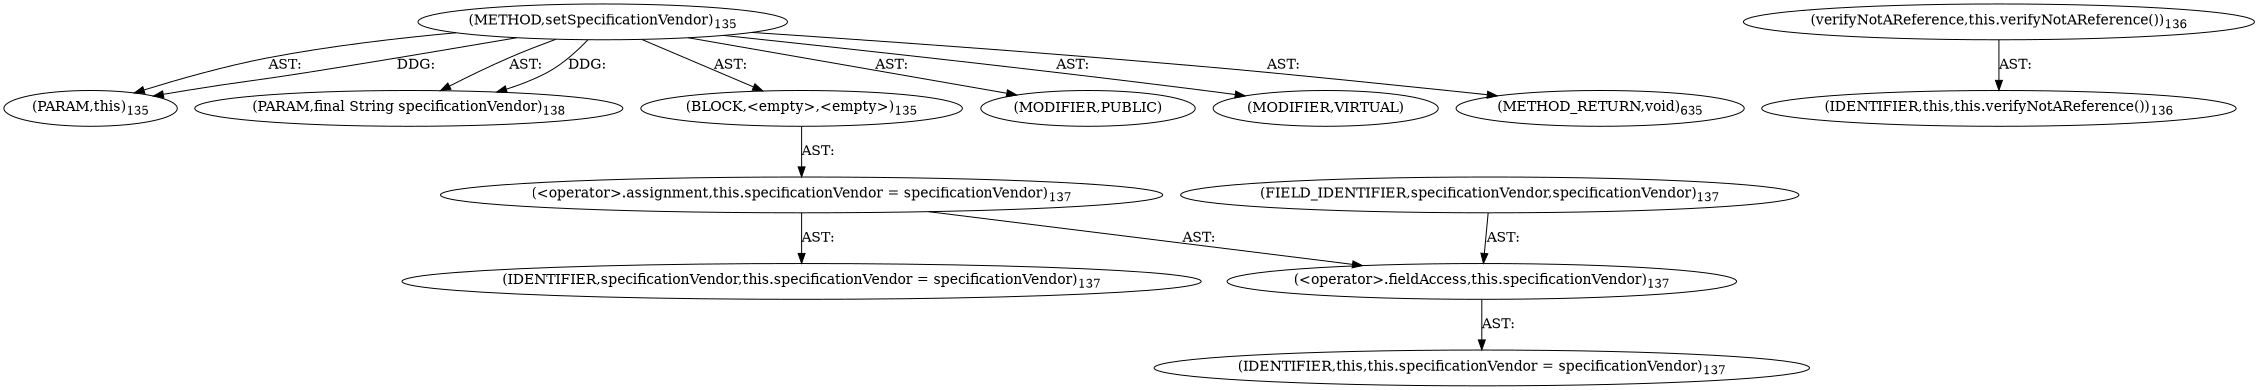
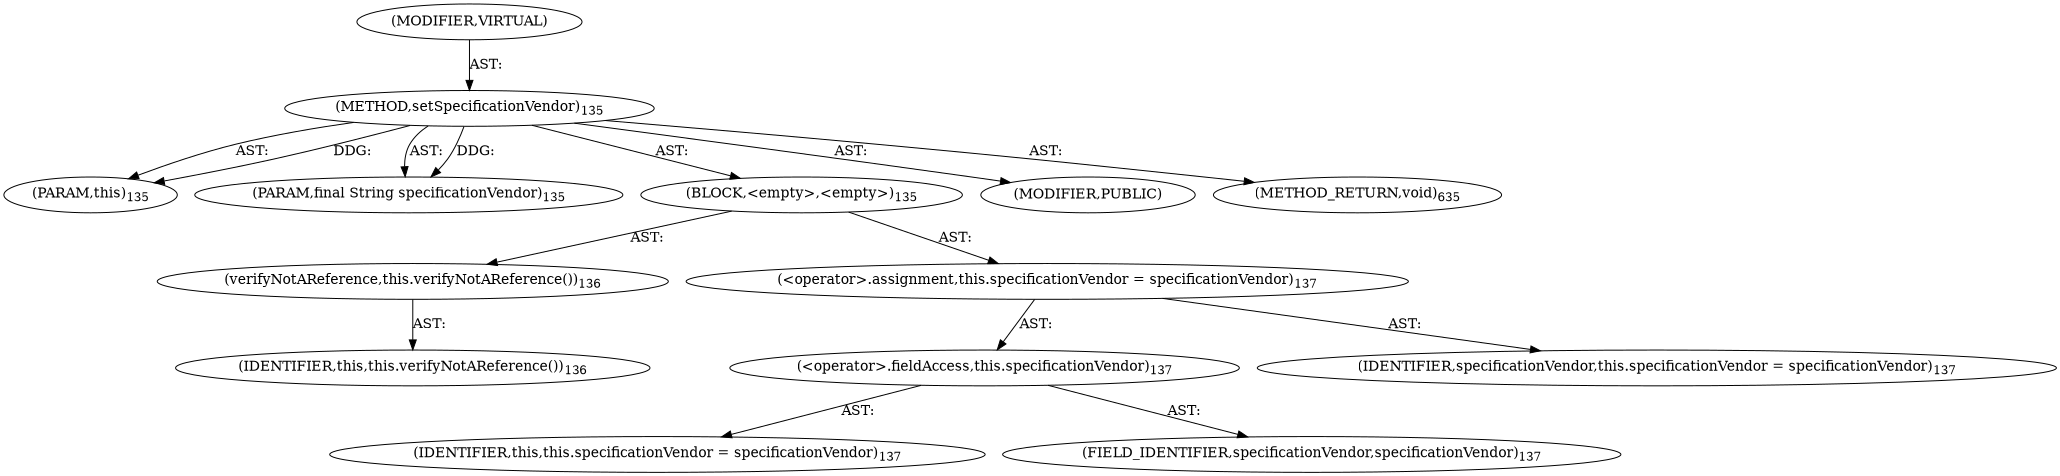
(980, 64) -> (469, 60)
(554, 107) -> (554, 193)
(1486, 233) -> (1143, 410)
none -> (614, 237)
